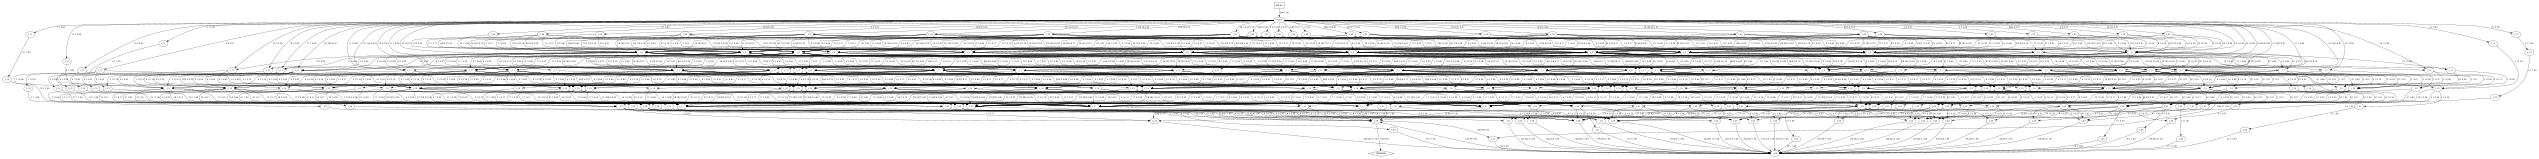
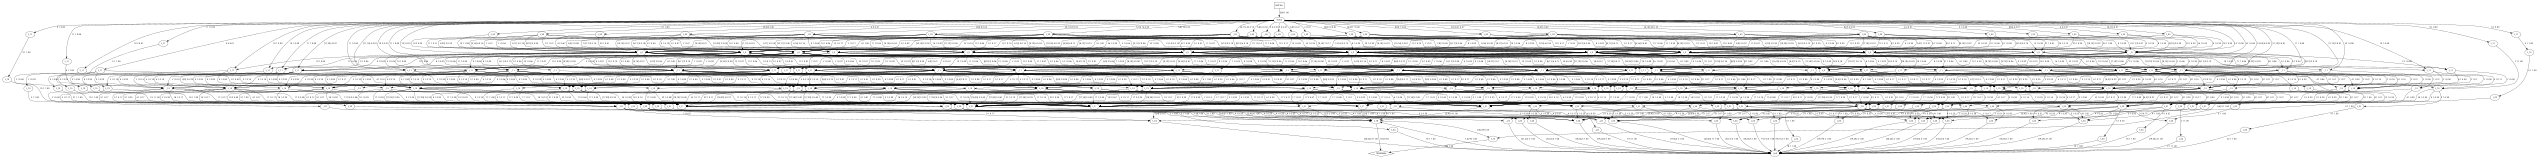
(1630, 153) -> (1437, 146)
